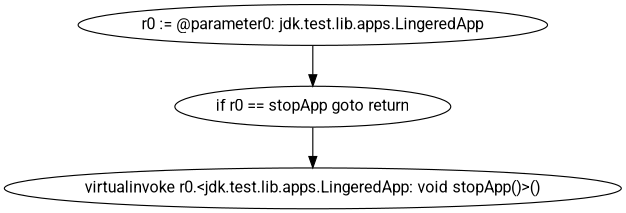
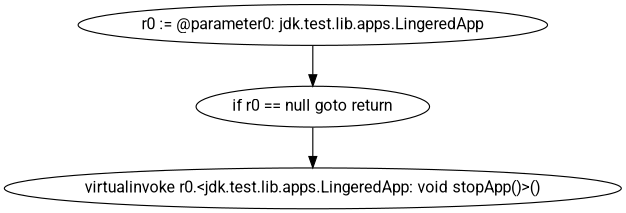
(313, 107) -> (313, 107)
